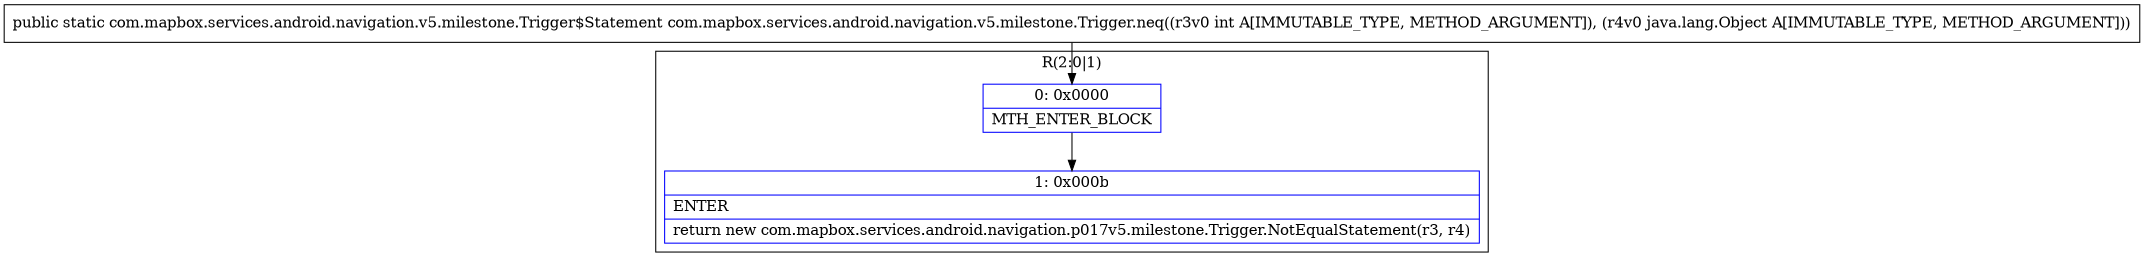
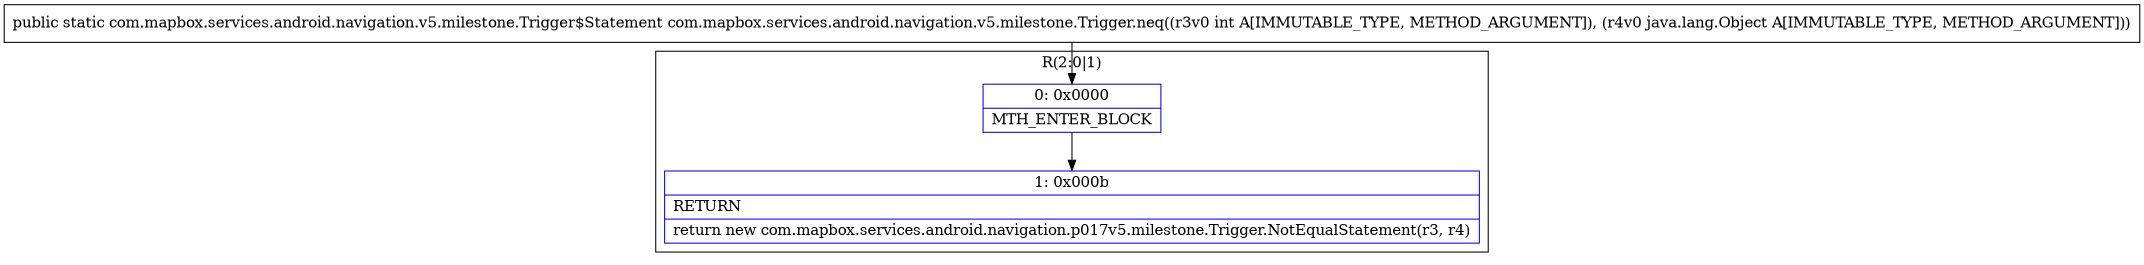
(701, 207) -> (707, 207)
